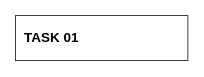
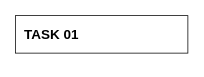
(102, 38) -> (102, 34)
